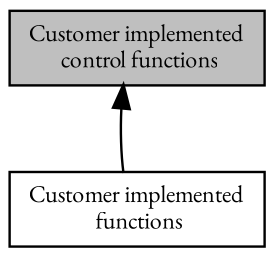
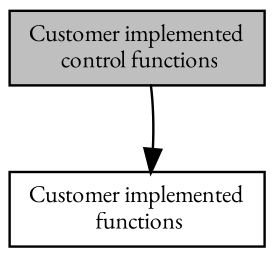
(121, 141) -> (153, 117)
